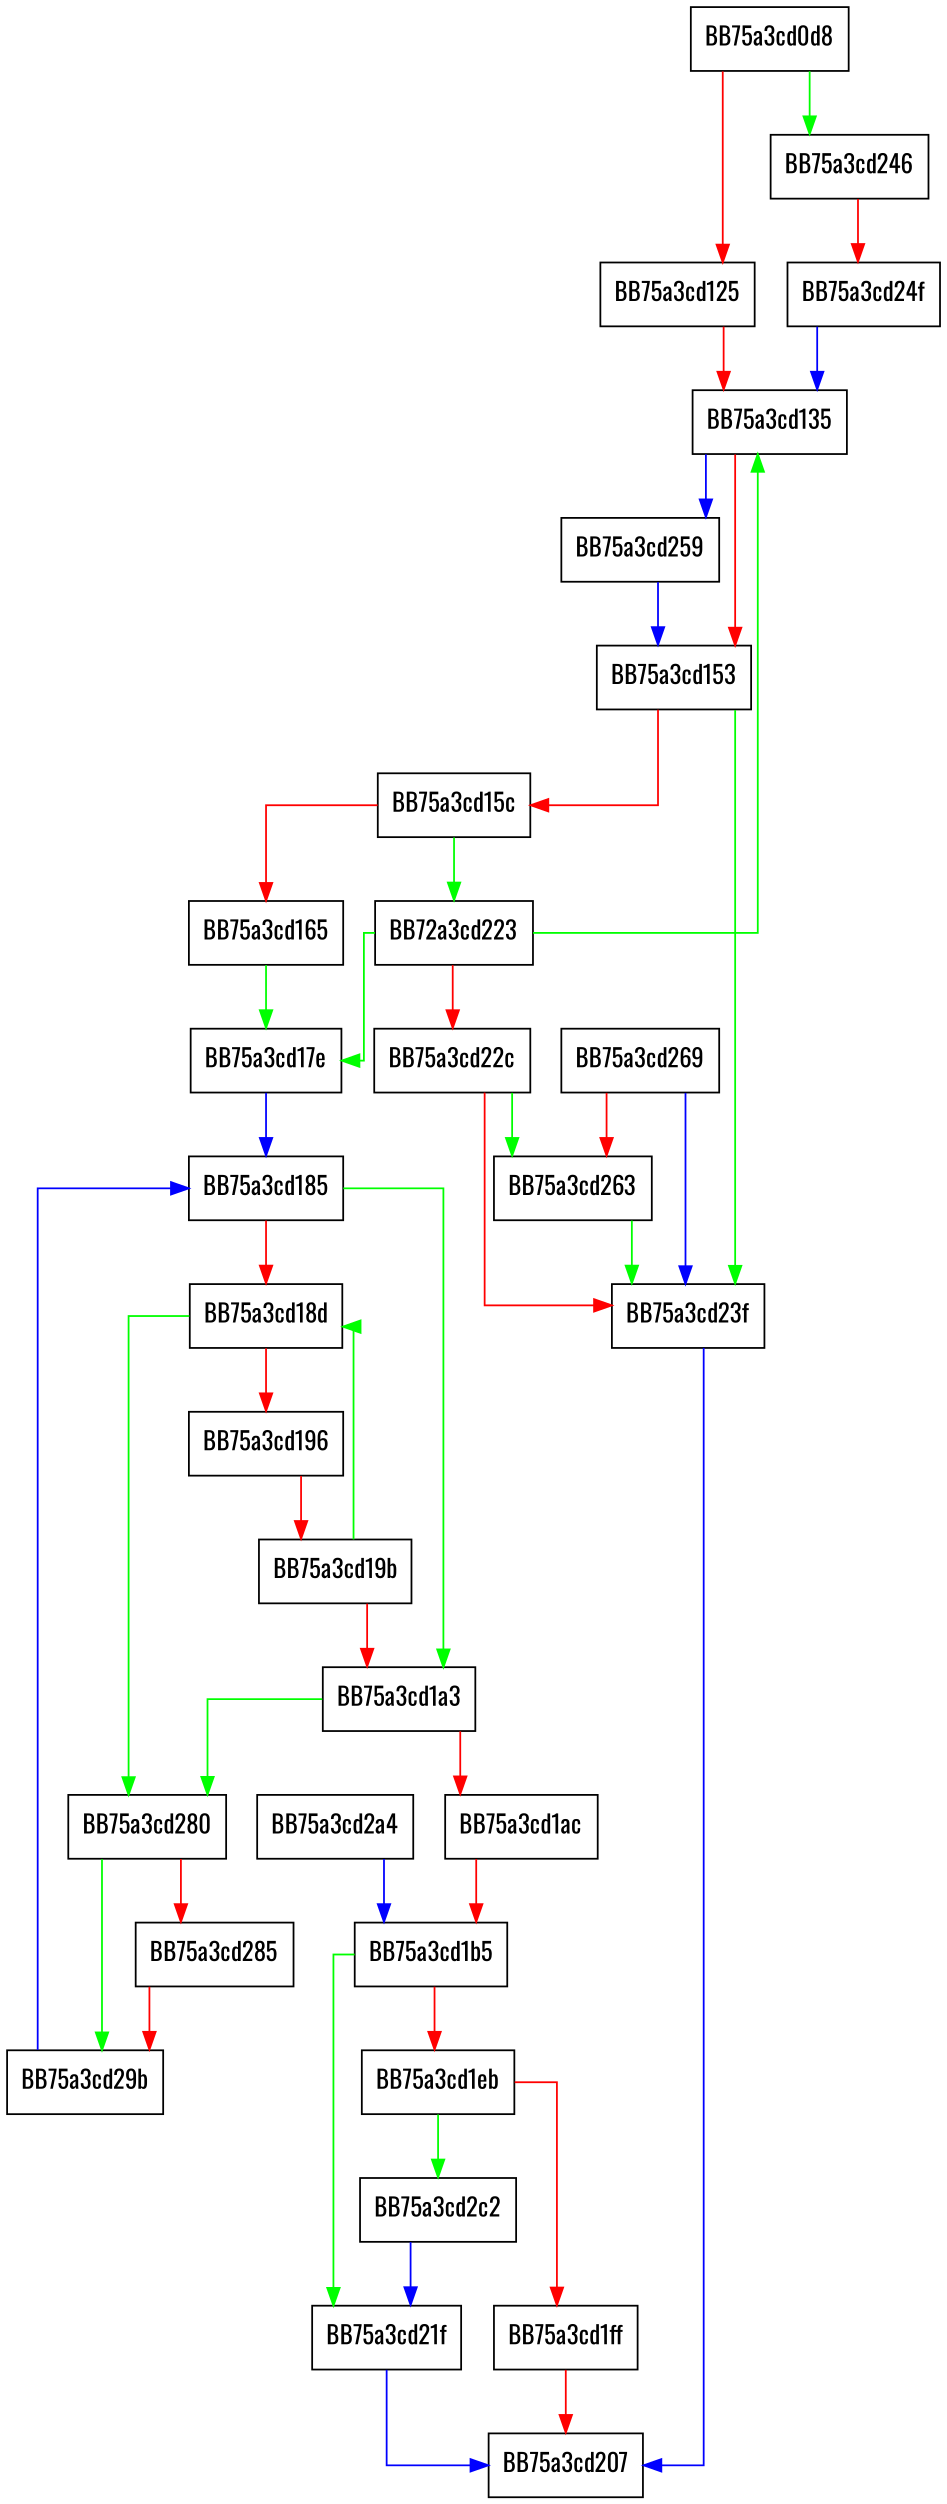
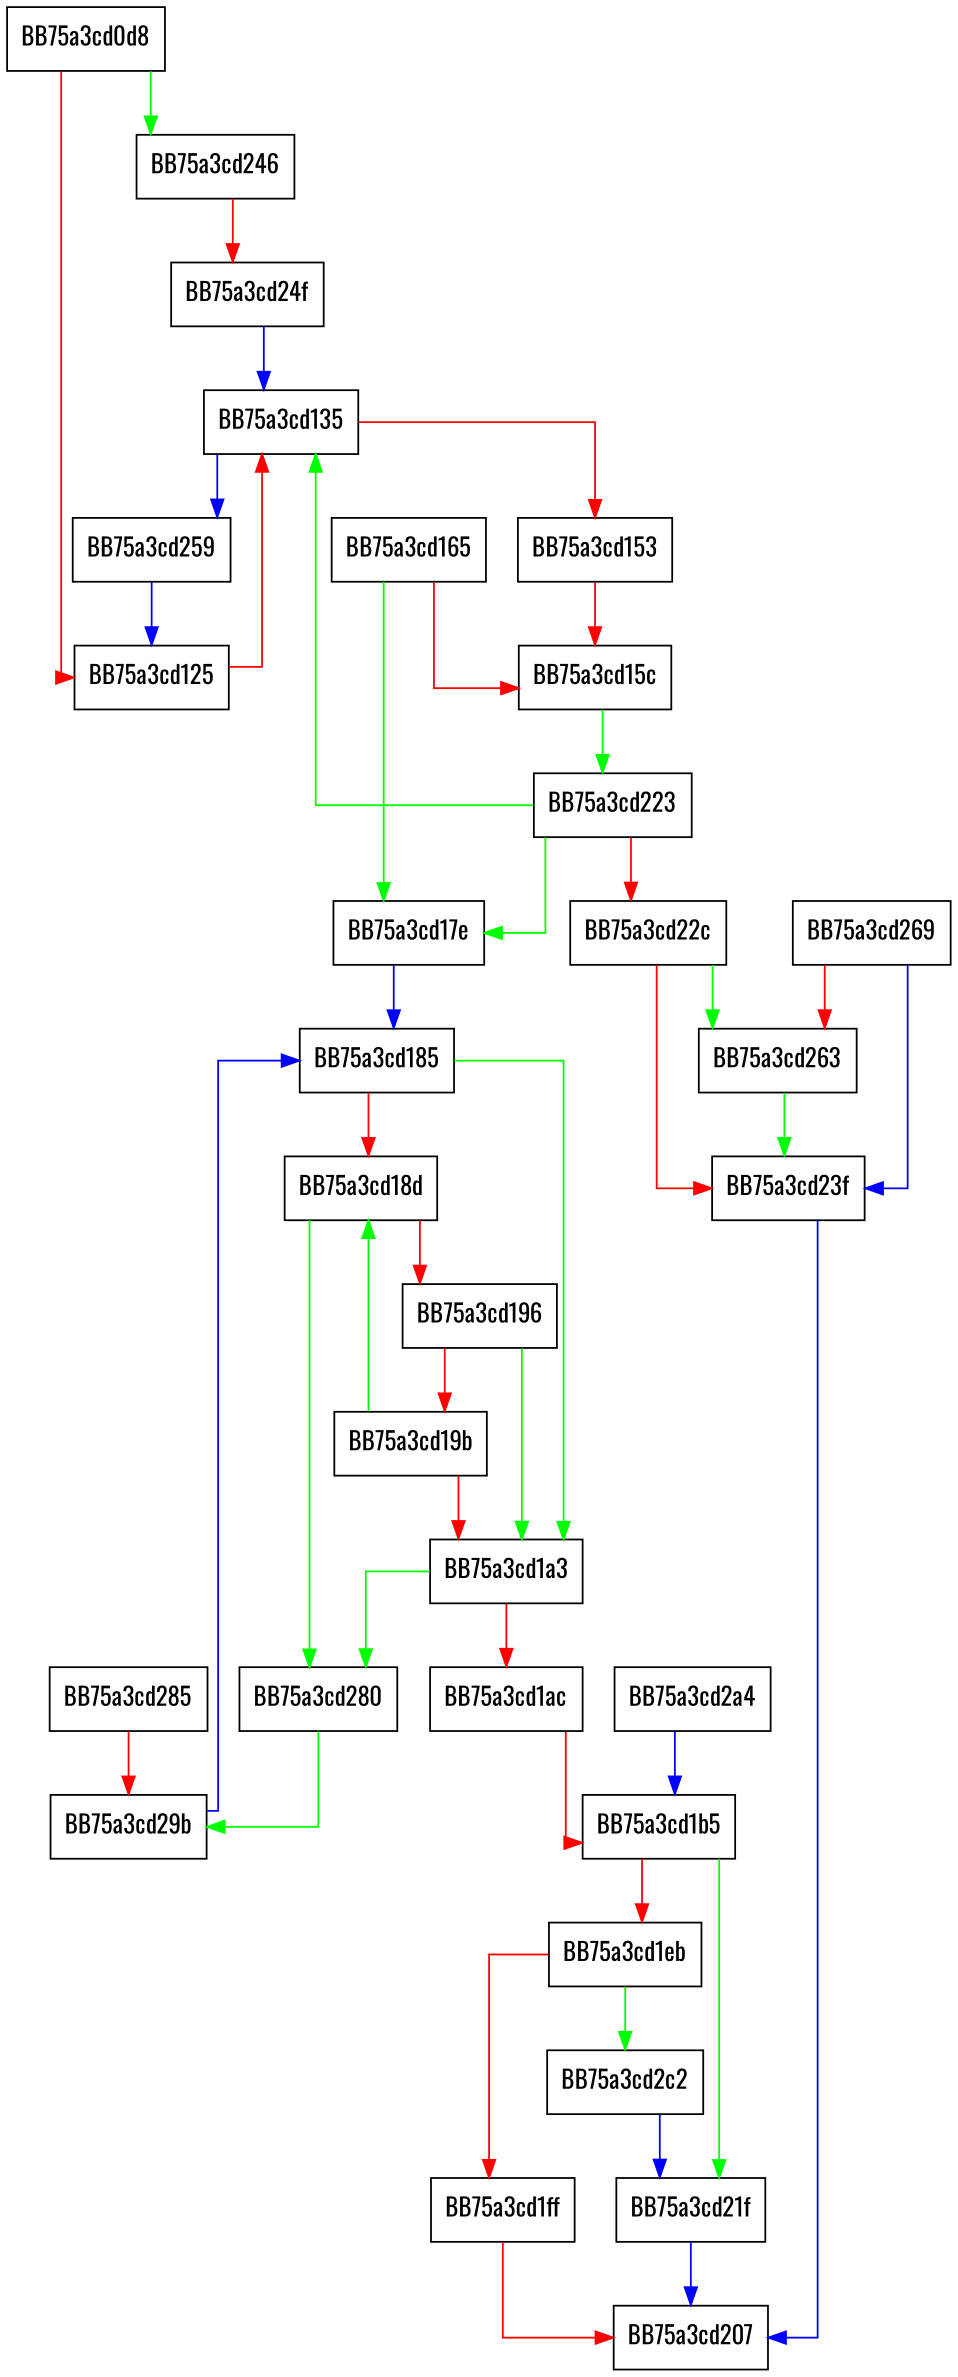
(658, 605) -> (152, 605)
(283, 805) -> (434, 669)
(454, 933) -> (613, 805)
(735, 988) -> none
none -> (522, 1435)
(181, 1882) -> none
